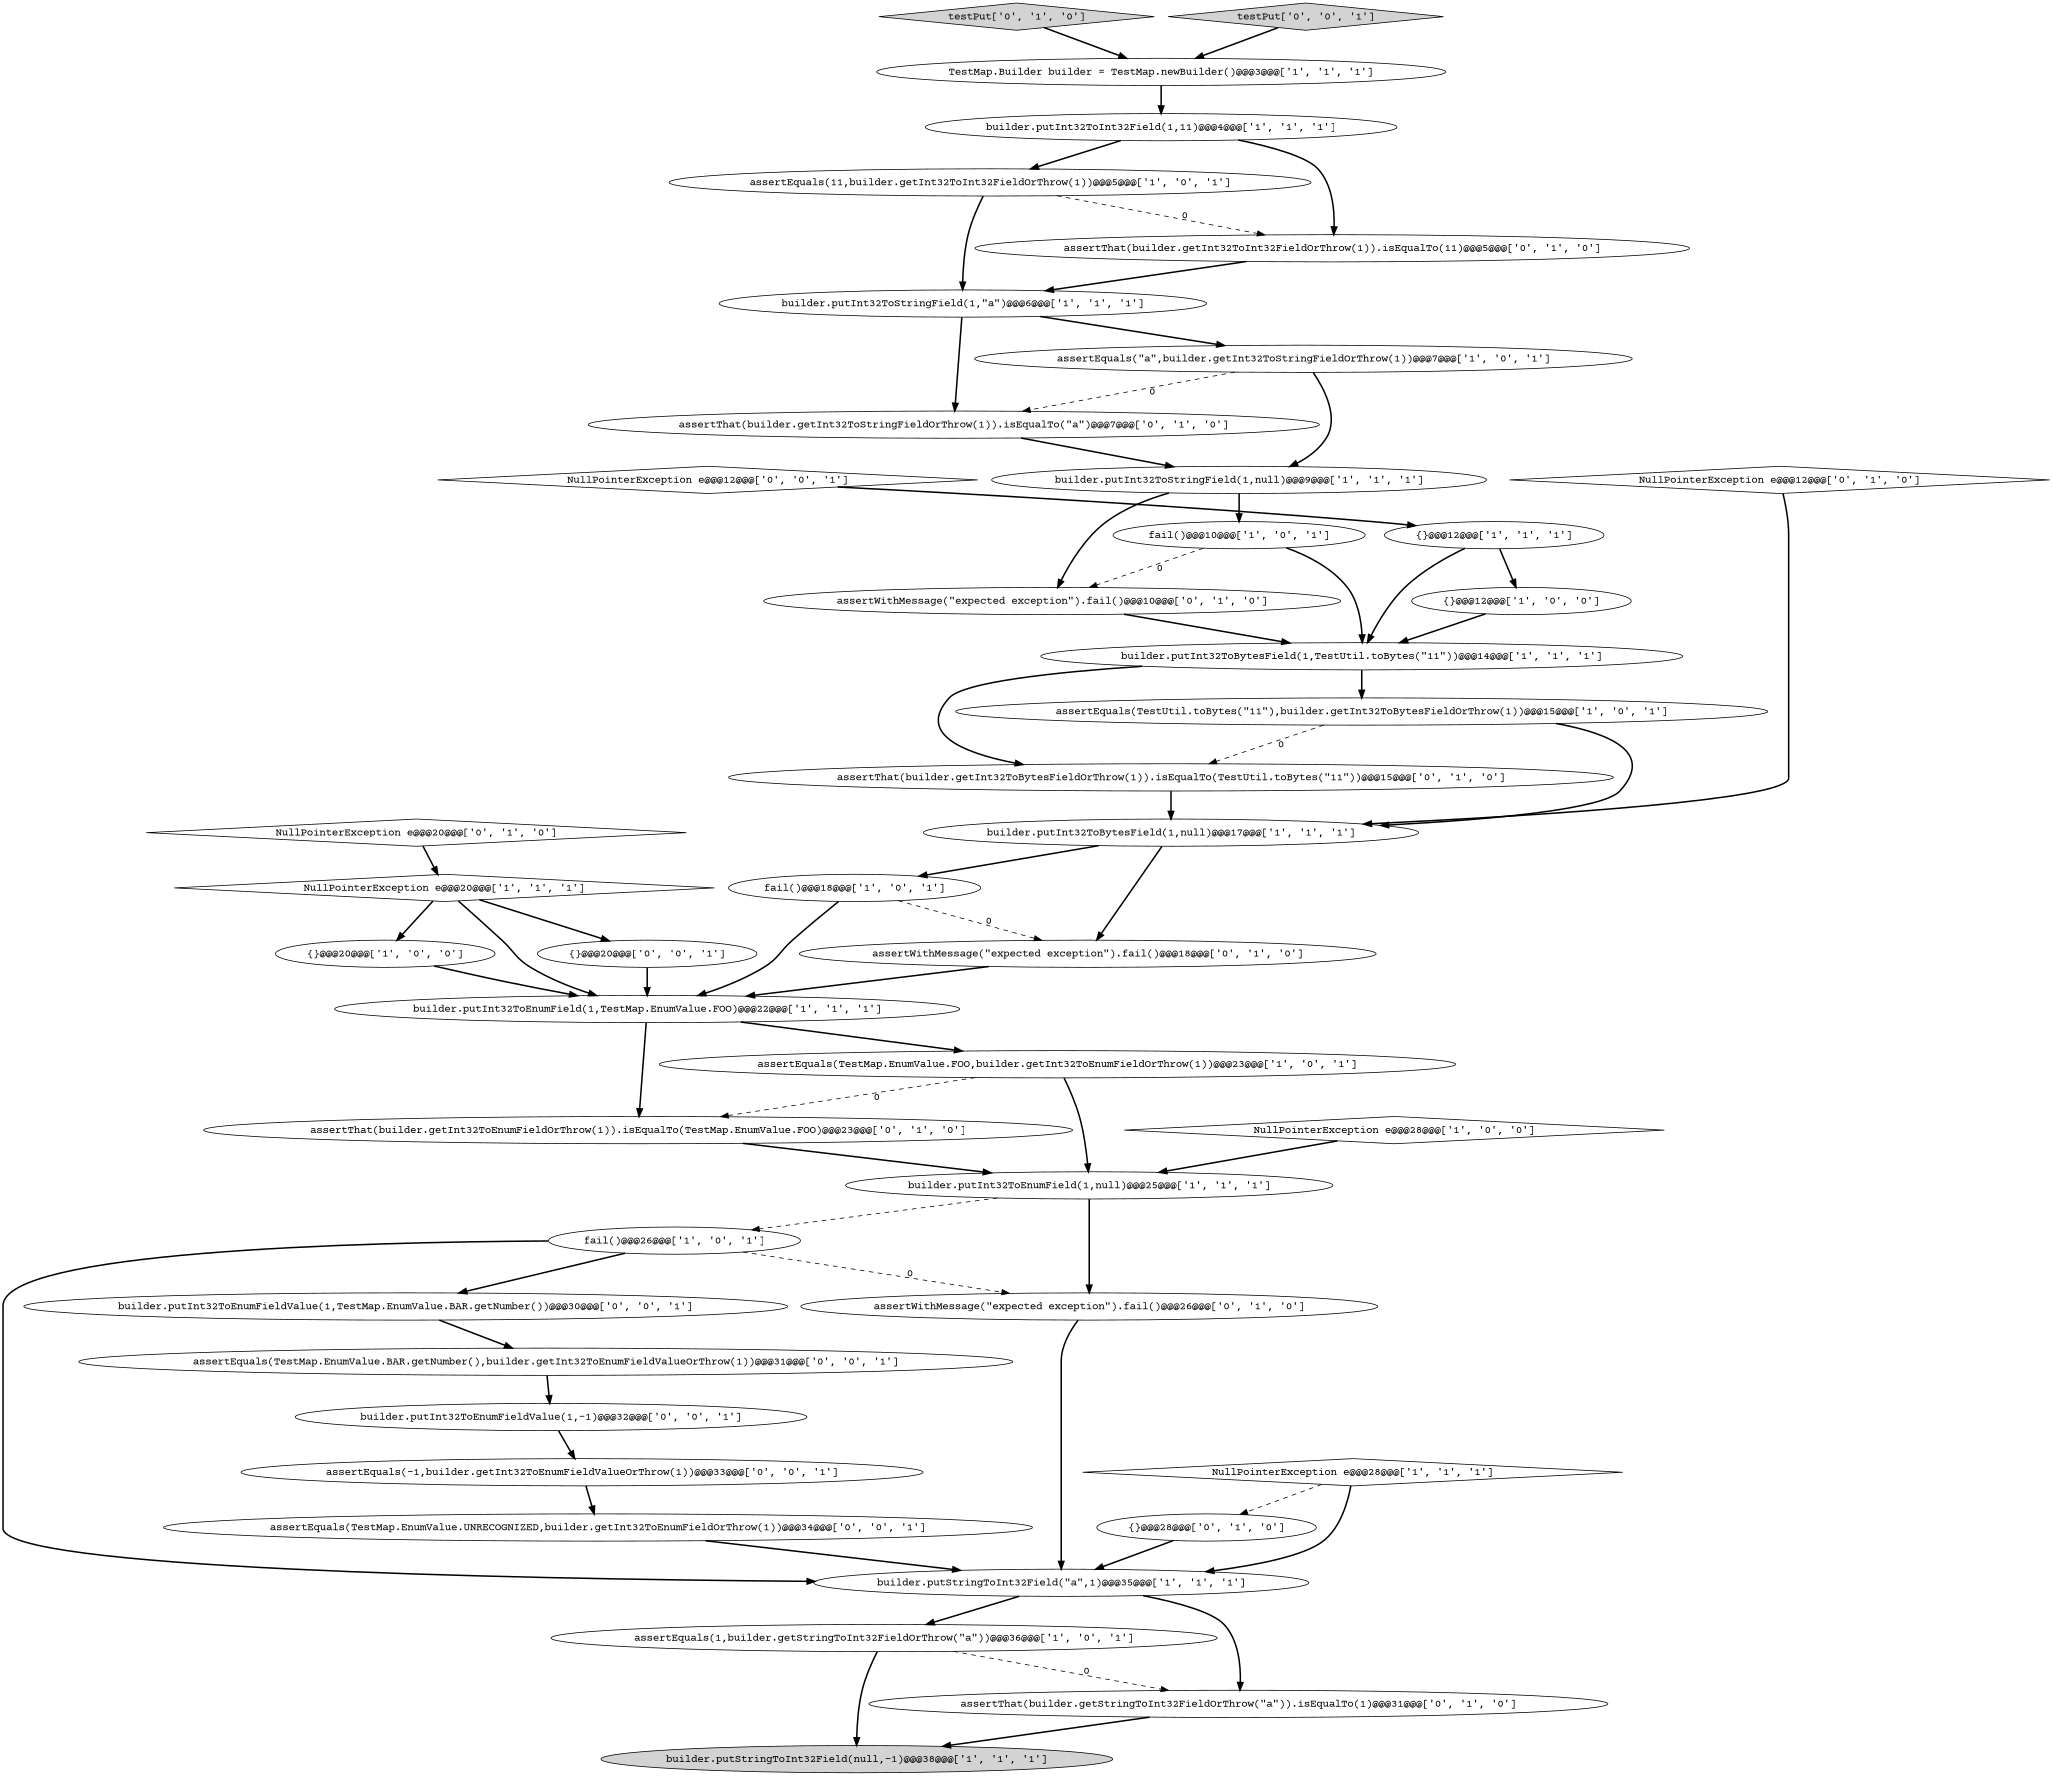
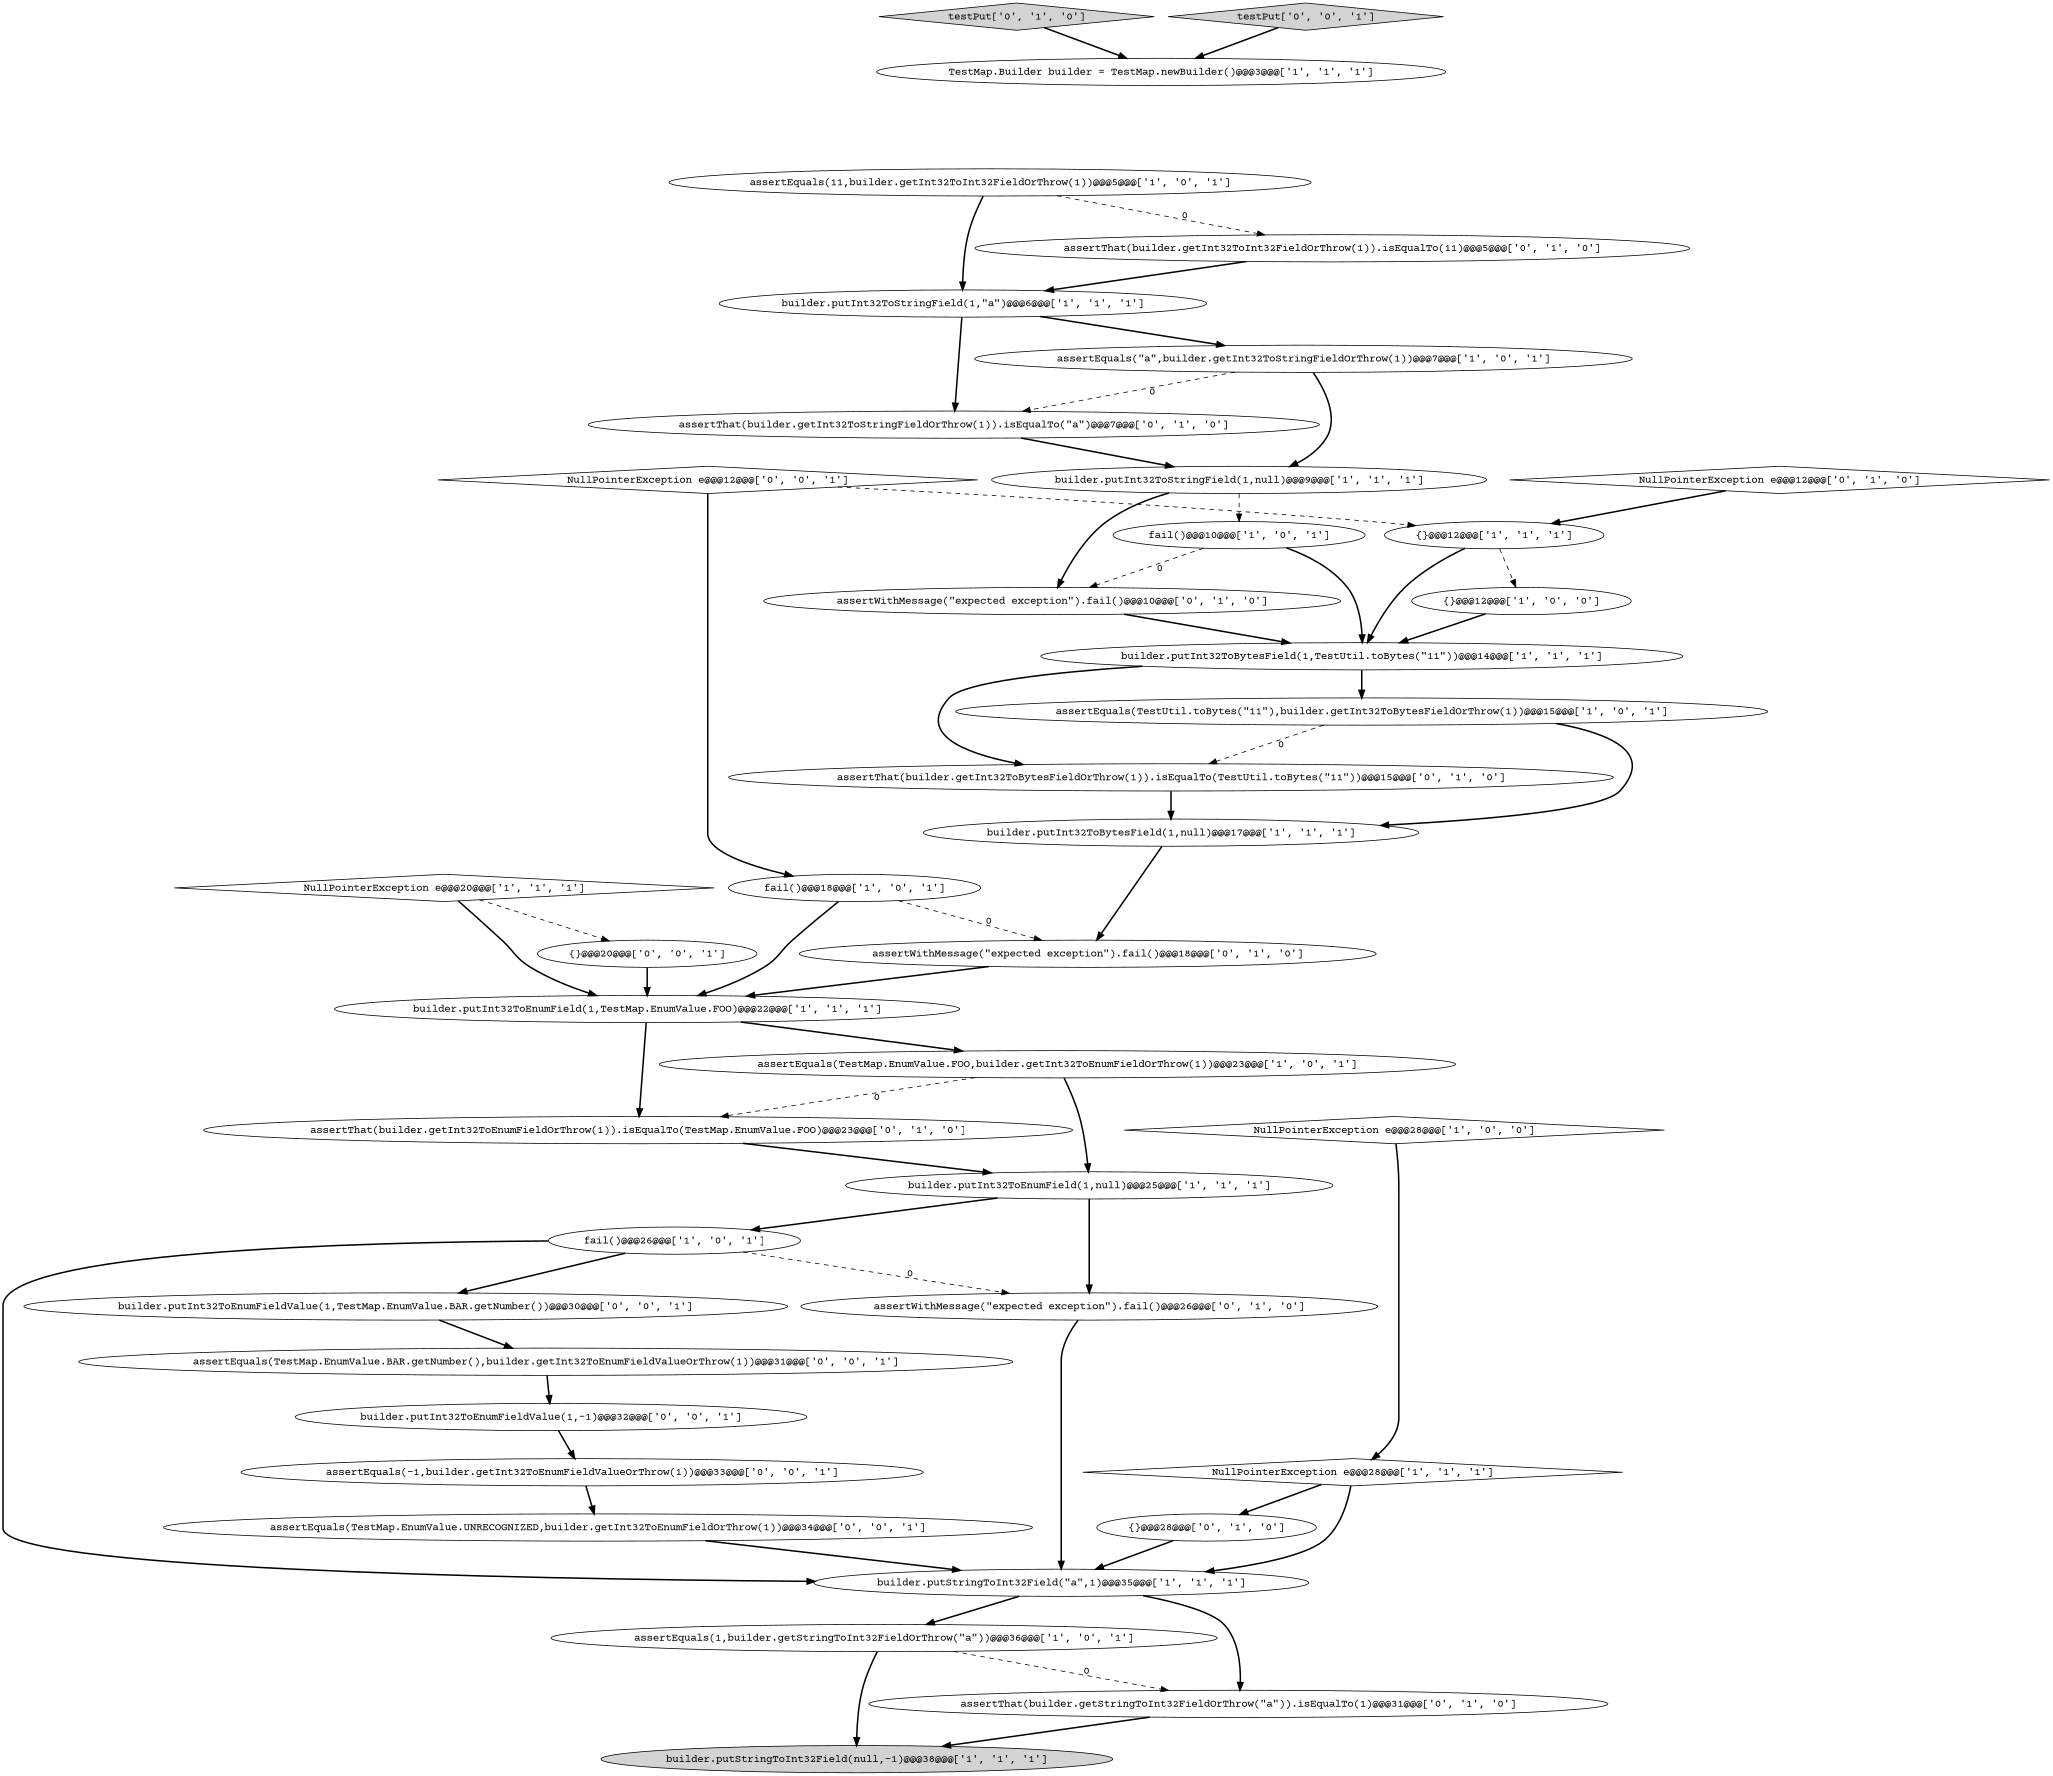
(1161, 127) -> none
(1123, 503) -> (1123, 503)
(1239, 504) -> (1239, 504)
(1506, 565) -> (1506, 565)
(1724, 797) -> (1643, 506)
(416, 833) -> none
(1013, 860) -> (708, 709)
(541, 919) -> (541, 919)
(385, 954) -> none
(1252, 1156) -> (1399, 1302)
(878, 1213) -> (878, 1213)
(1284, 1498) -> (1284, 1498)
